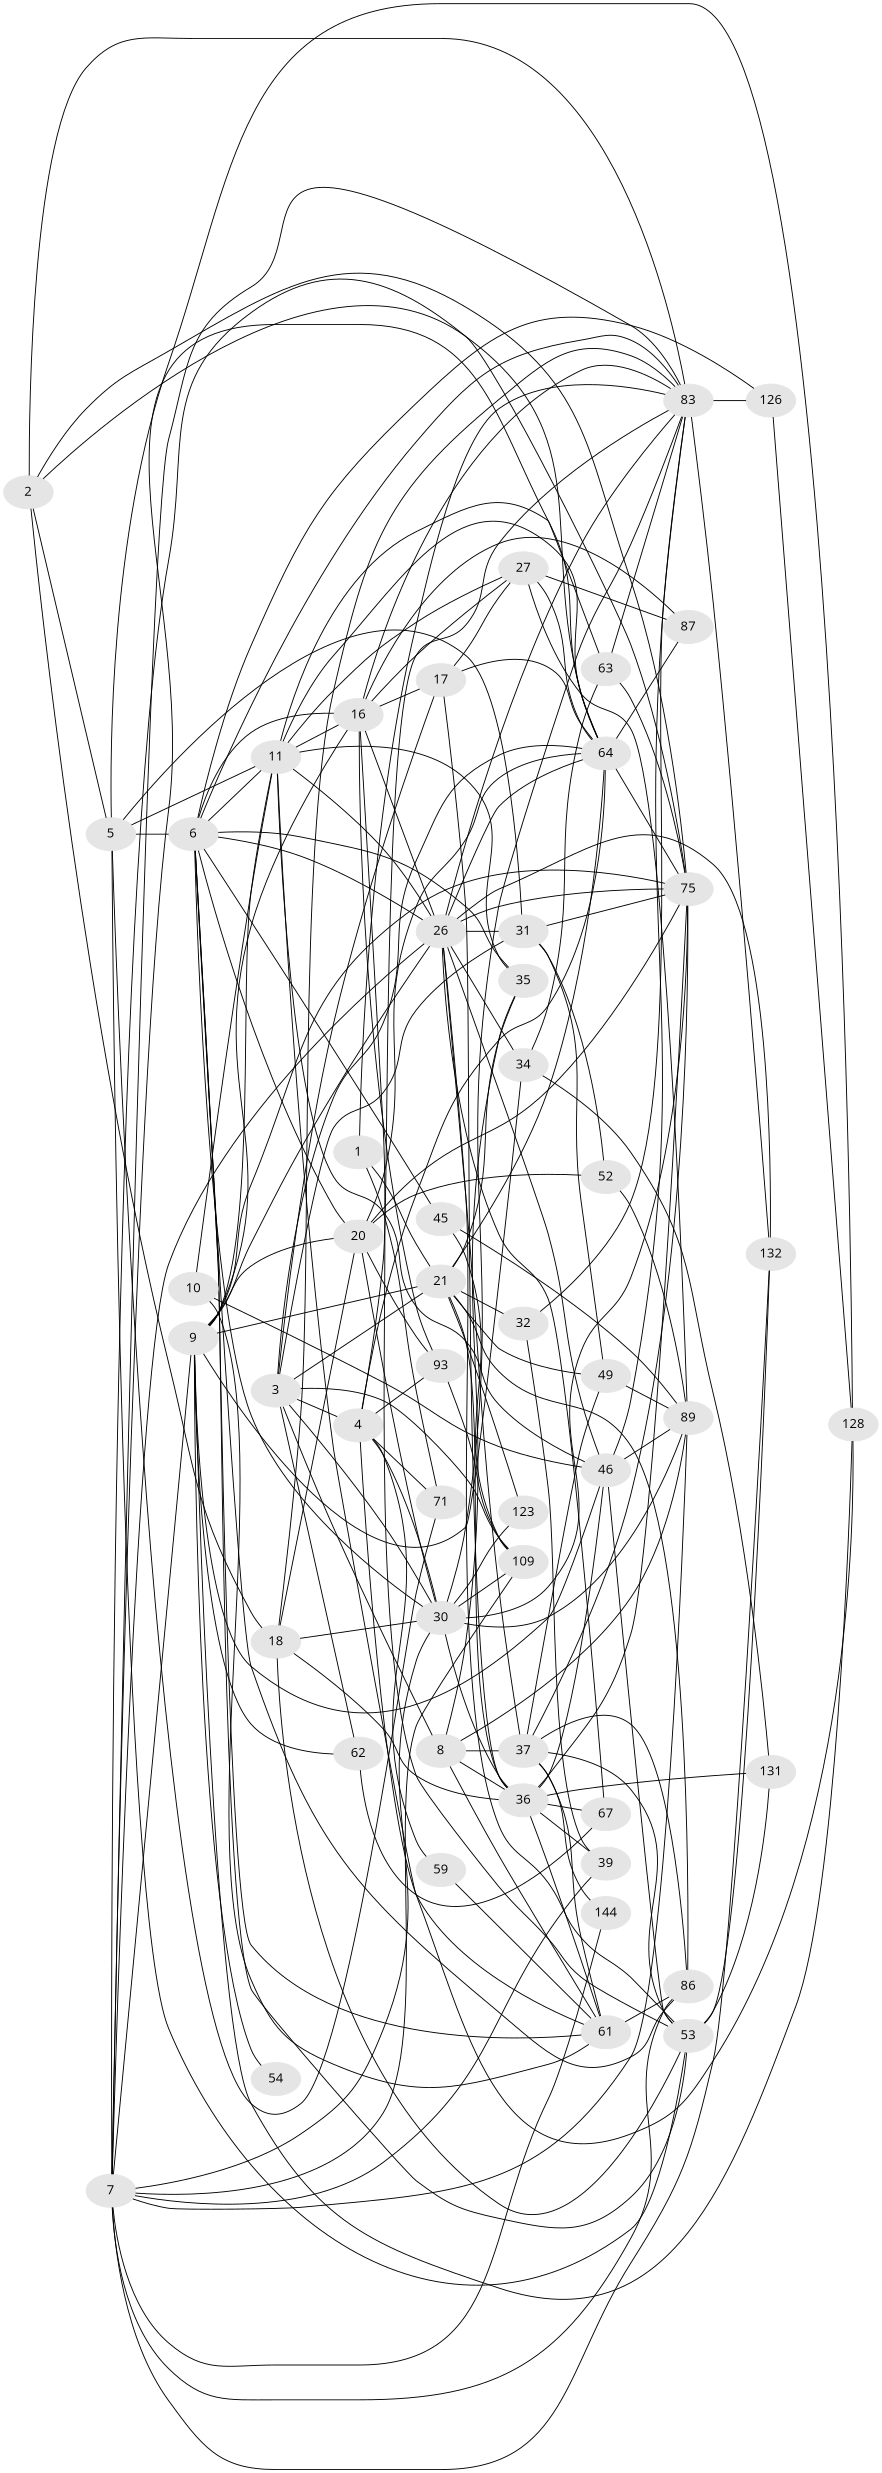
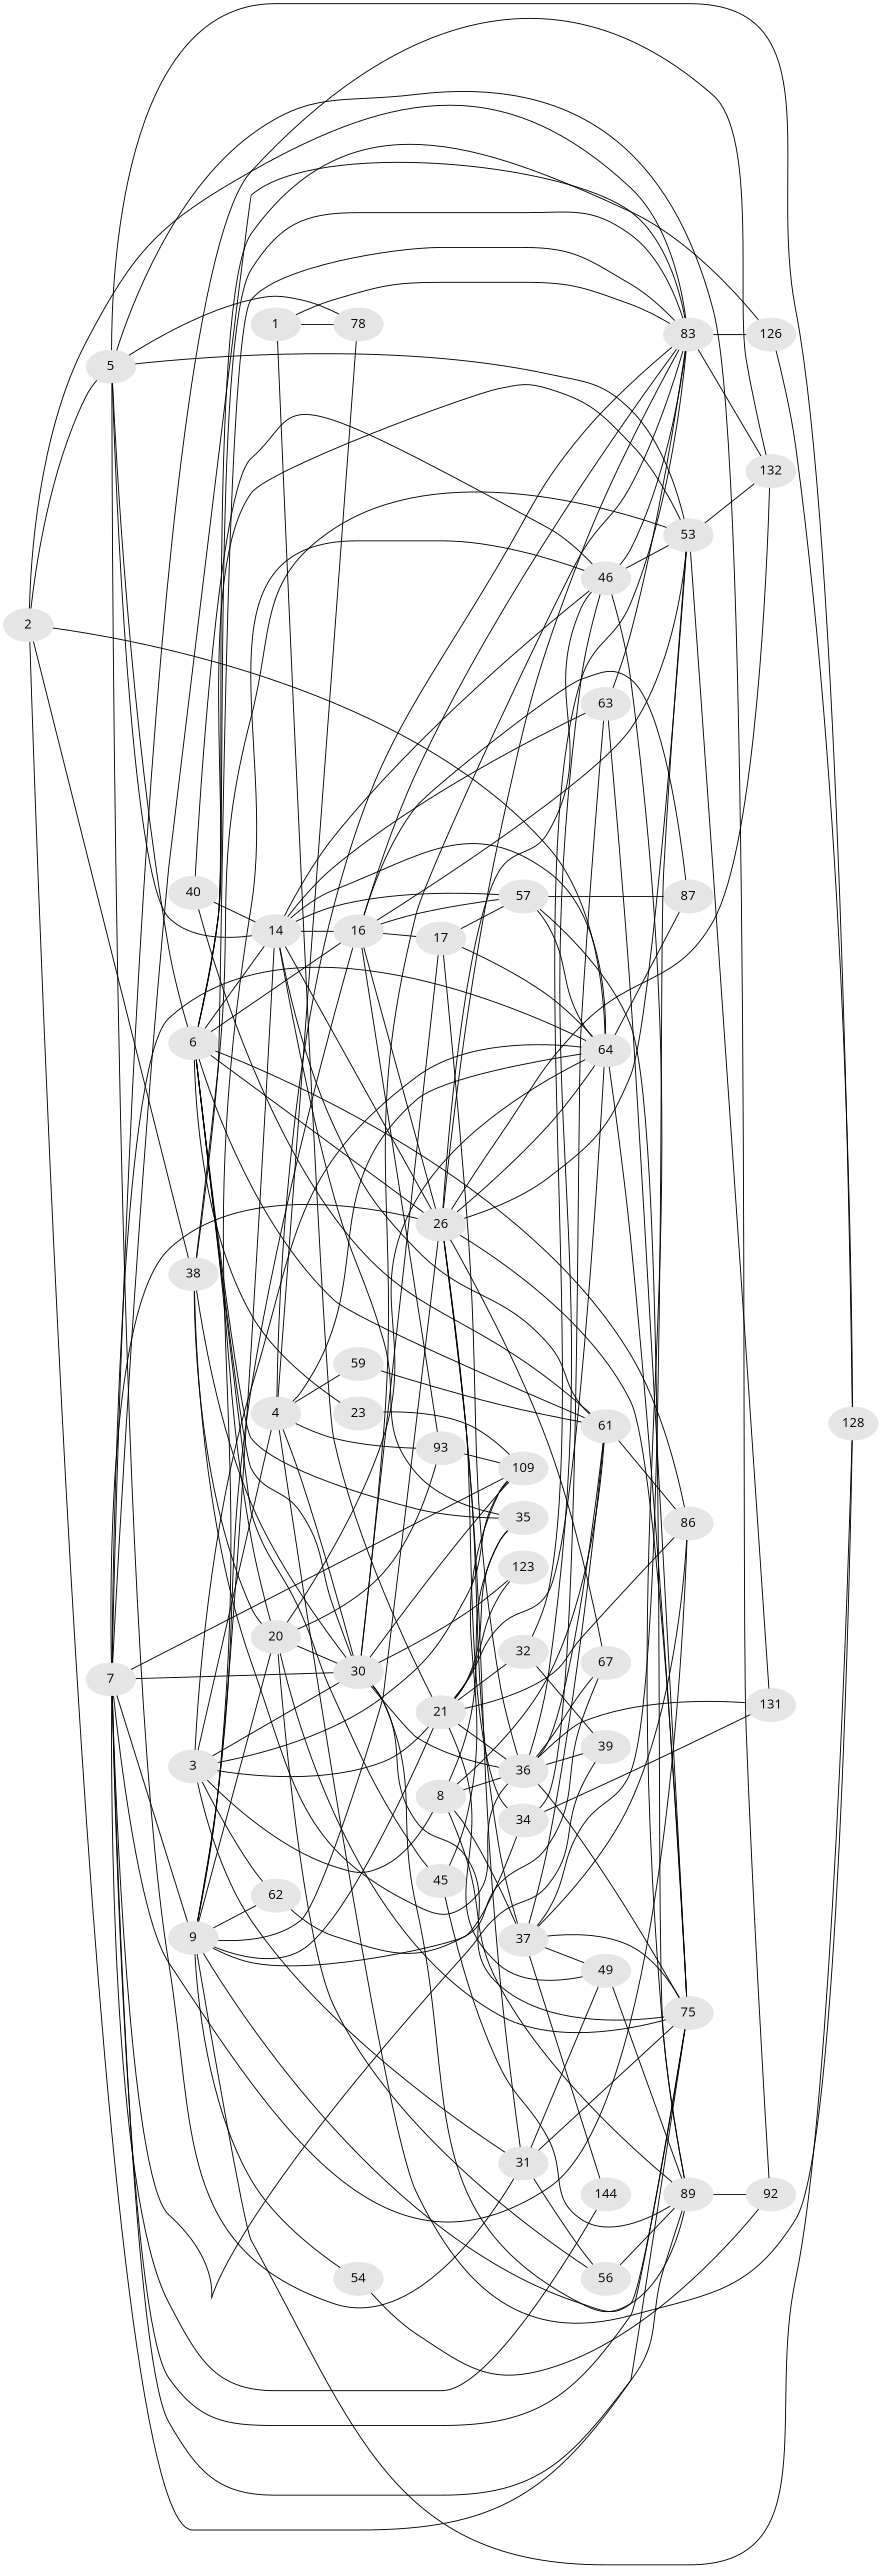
(523, 568) -> (523, 896)
(276, 757) -> (276, 931)
(336, 1013) -> (400, 1305)
(606, 1177) -> (606, 2279)
(193, 1289) -> (193, 893)
none -> (358, 1414)
(441, 1502) -> (358, 324)
(276, 1642) -> (193, 1274)
none -> (771, 2194)
